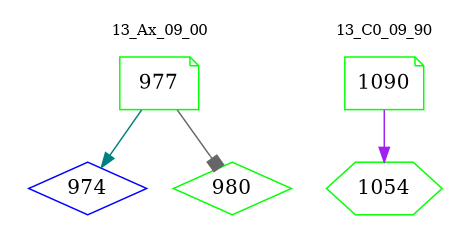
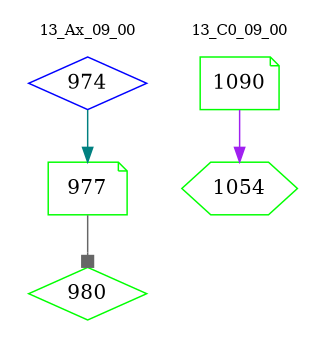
(384, 31) -> (240, 31)
(126, 133) -> (88, 129)
